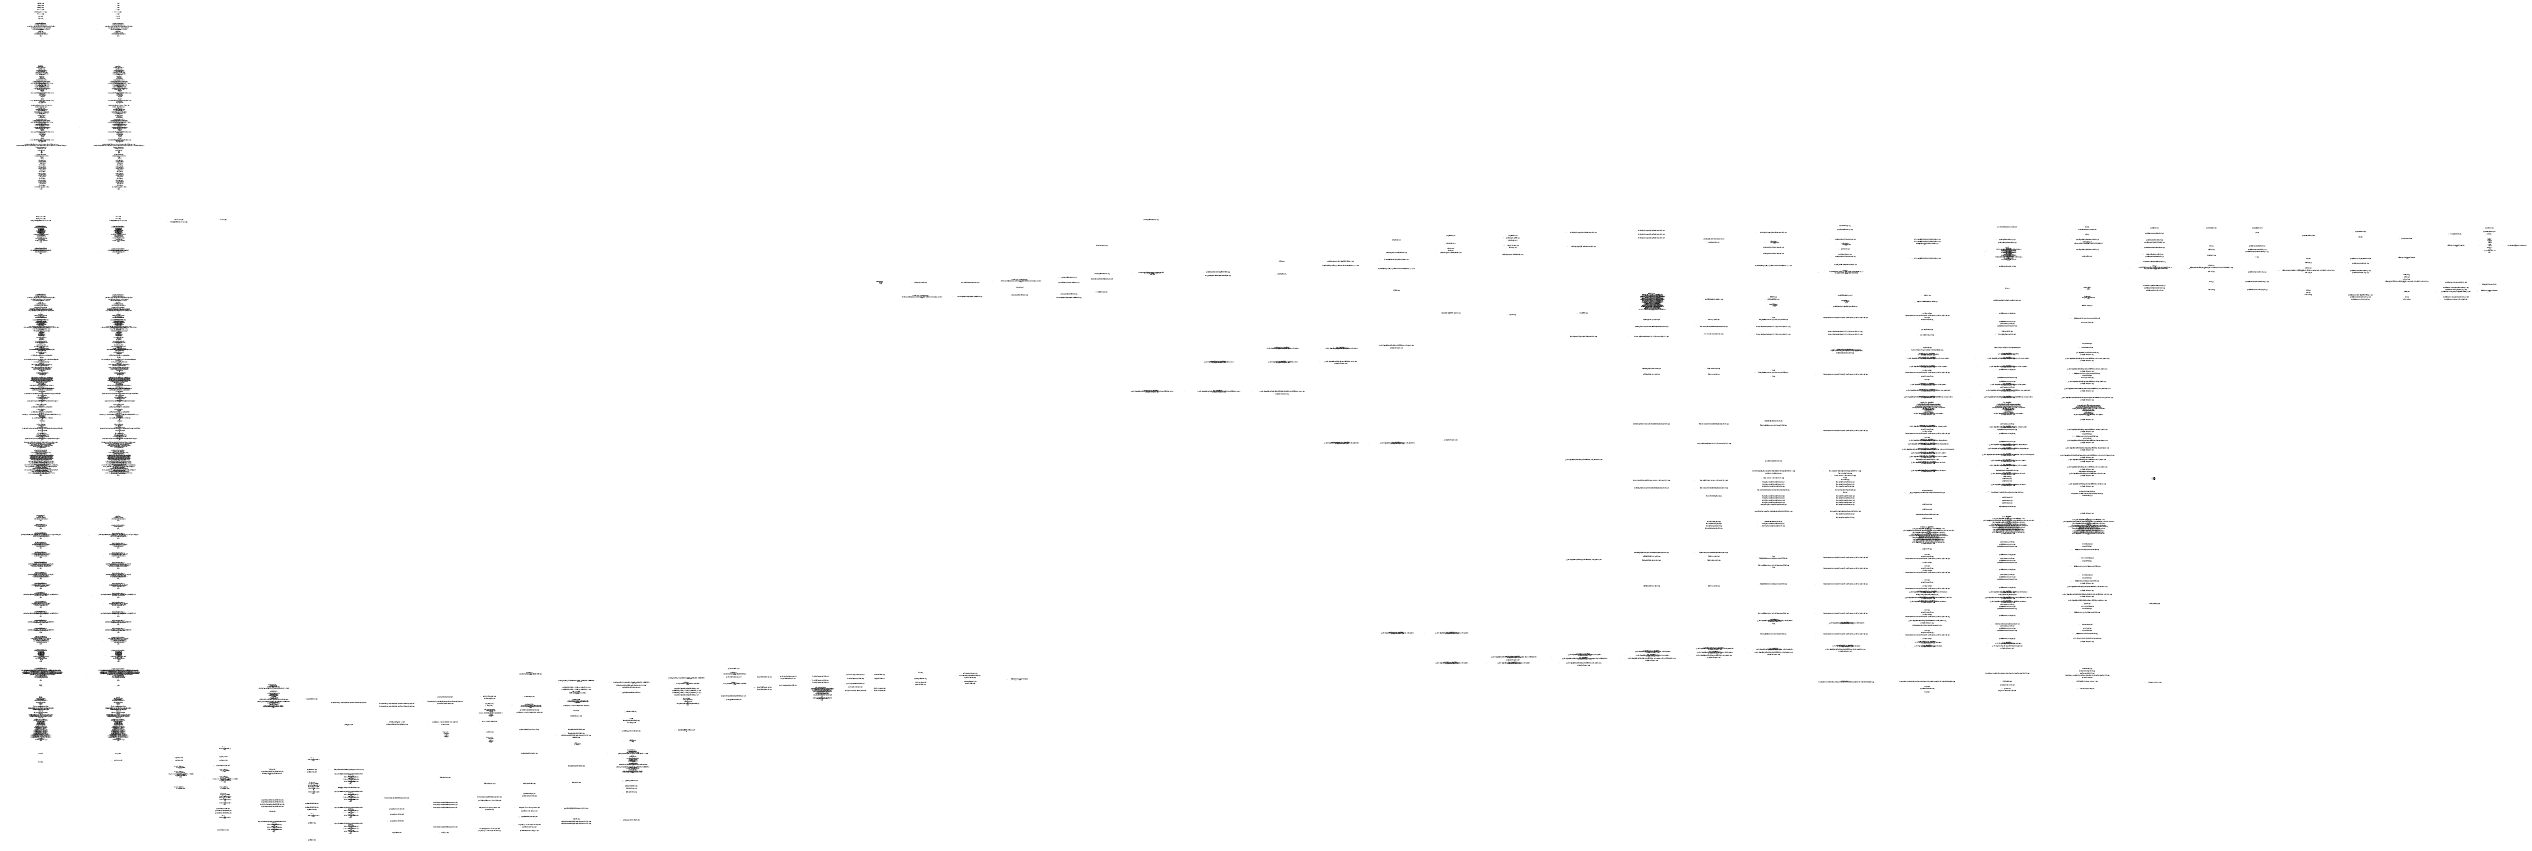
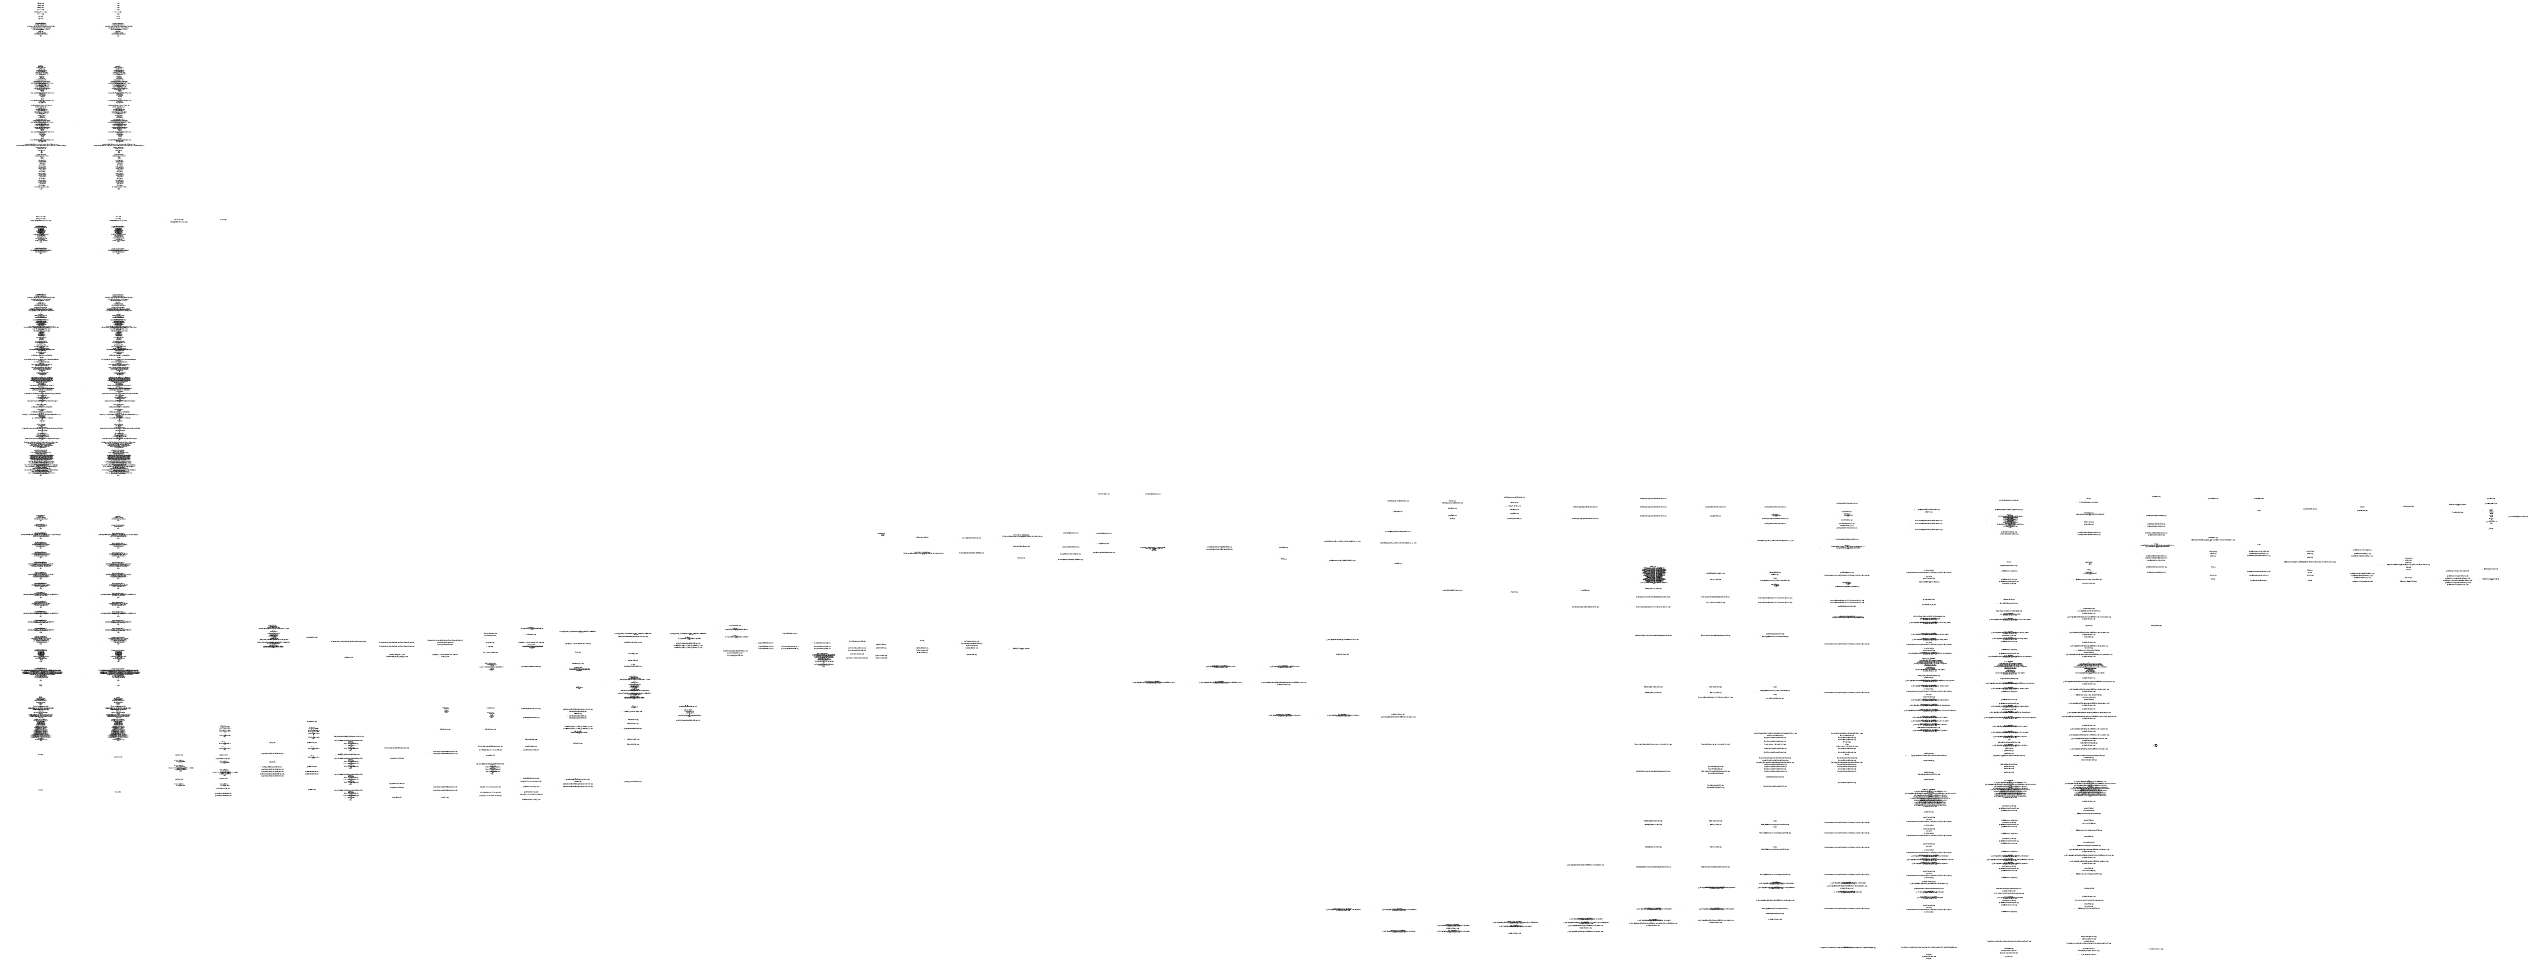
(312, 823) -> none
(223, 830) -> none
none -> (1775, 914)
